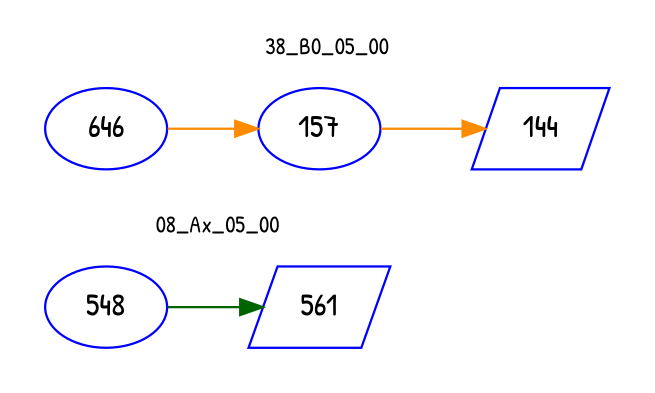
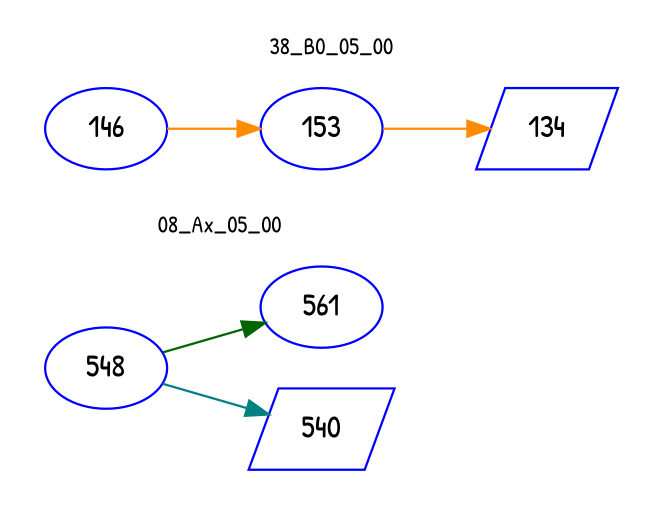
(106, 129) -> (106, 129)
(319, 129) -> (322, 129)
(541, 129) -> (547, 129)
(319, 307) -> (322, 307)
none -> (322, 429)
